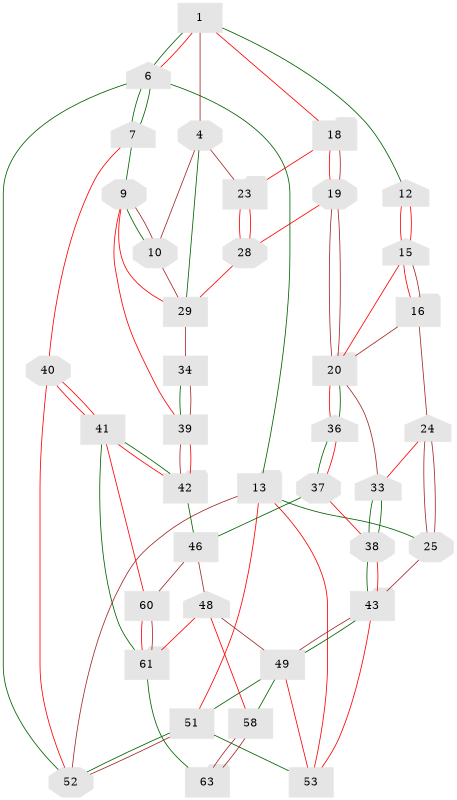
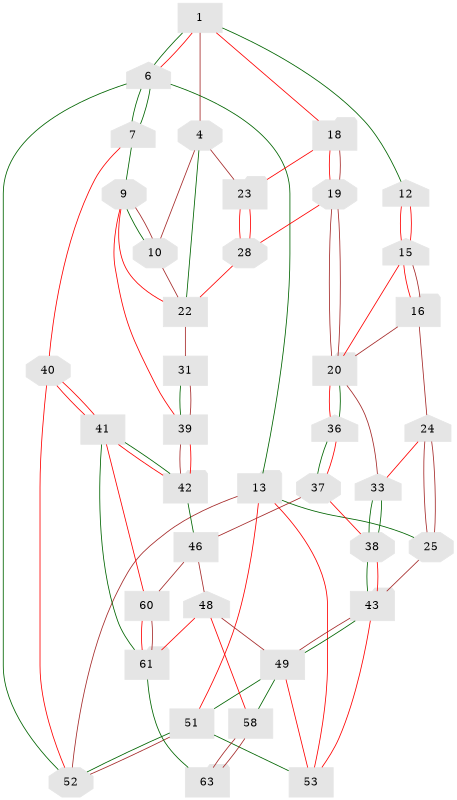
(185, 312) -> (185, 312)
(185, 371) -> (185, 371)
(264, 515) -> (264, 515)
